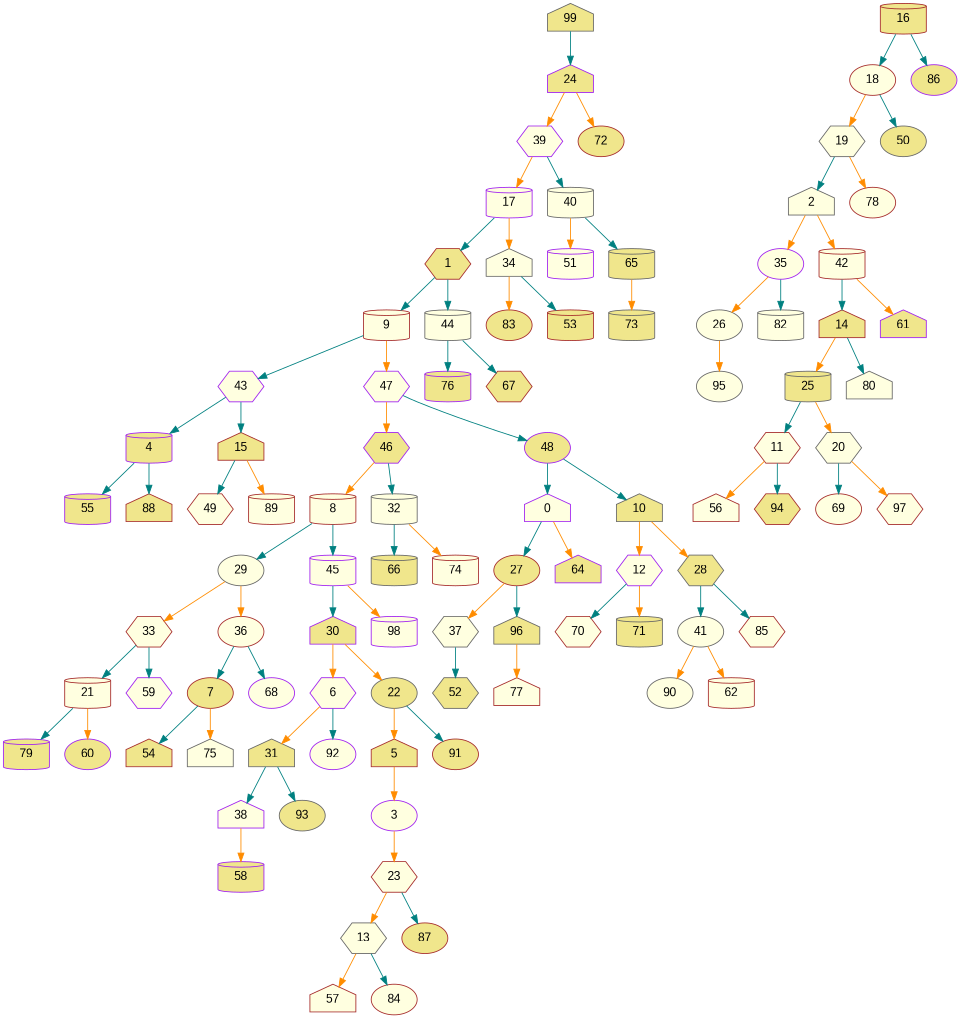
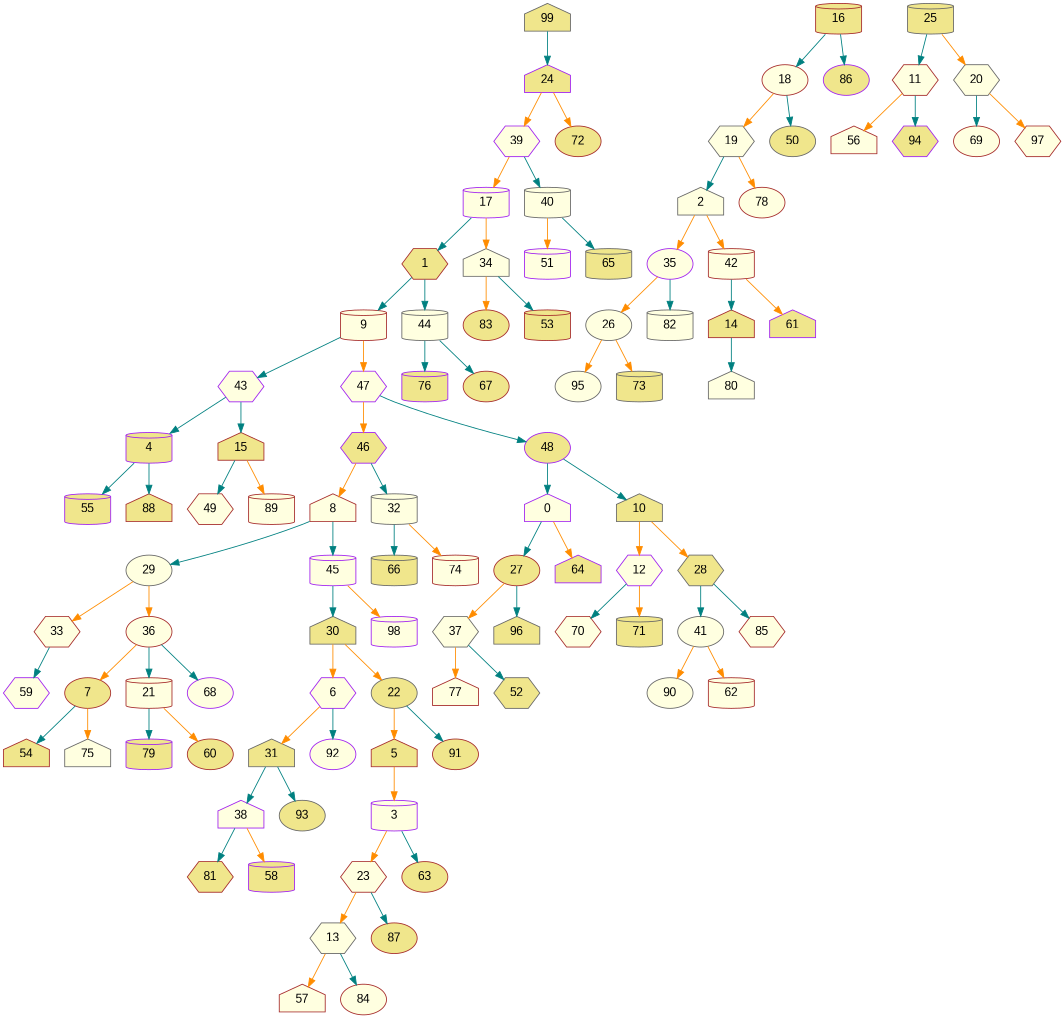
(632, 290) -> (622, 352)
(828, 351) -> none
(509, 387) -> (486, 387)
(333, 509) -> (333, 509)
(777, 509) -> (915, 141)
(333, 632) -> (333, 632)
(517, 657) -> (455, 658)
(122, 658) -> (149, 658)
(228, 659) -> (121, 659)
(88, 754) -> (210, 754)
(394, 816) -> (394, 816)
none -> (210, 877)
none -> (425, 877)
